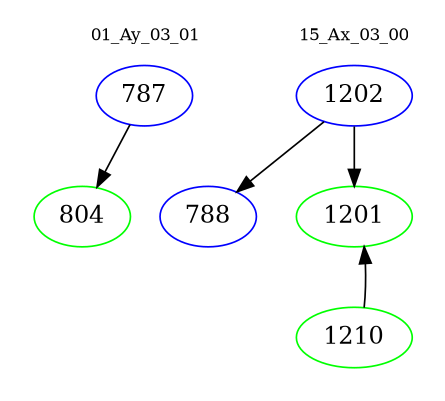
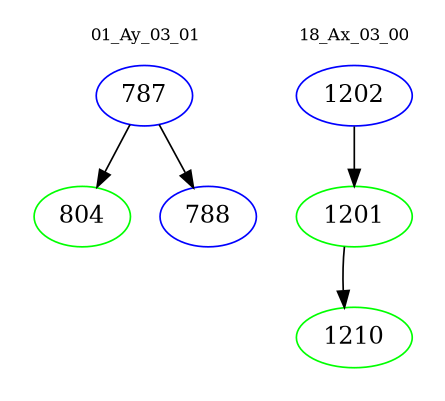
(354, 36) -> (354, 36)
(294, 146) -> (172, 149)
(366, 286) -> (343, 269)
